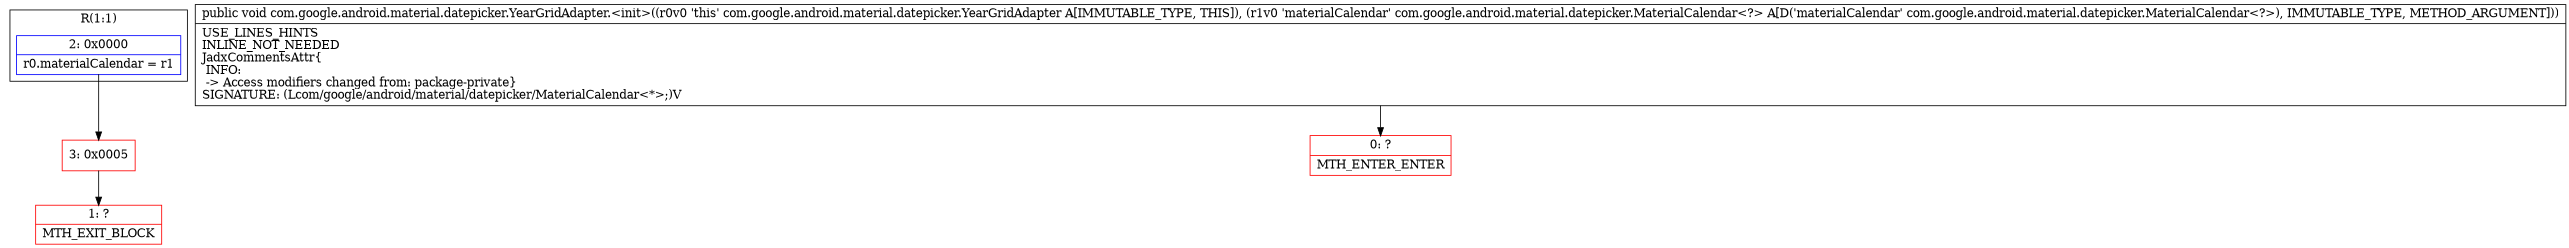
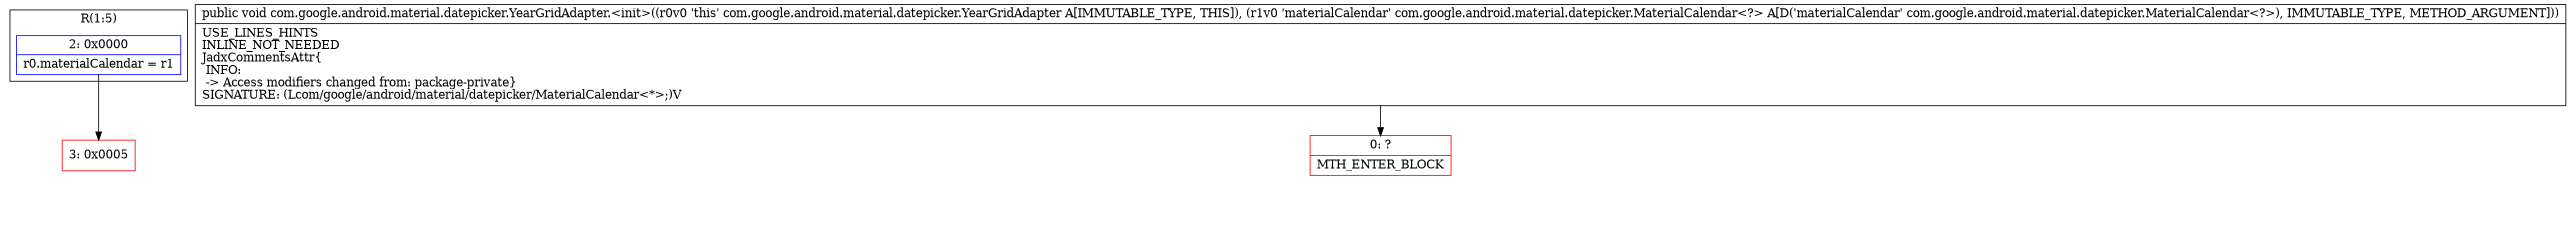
(99, 19) -> (99, 19)
(1381, 165) -> (1381, 165)
(99, 225) -> none
